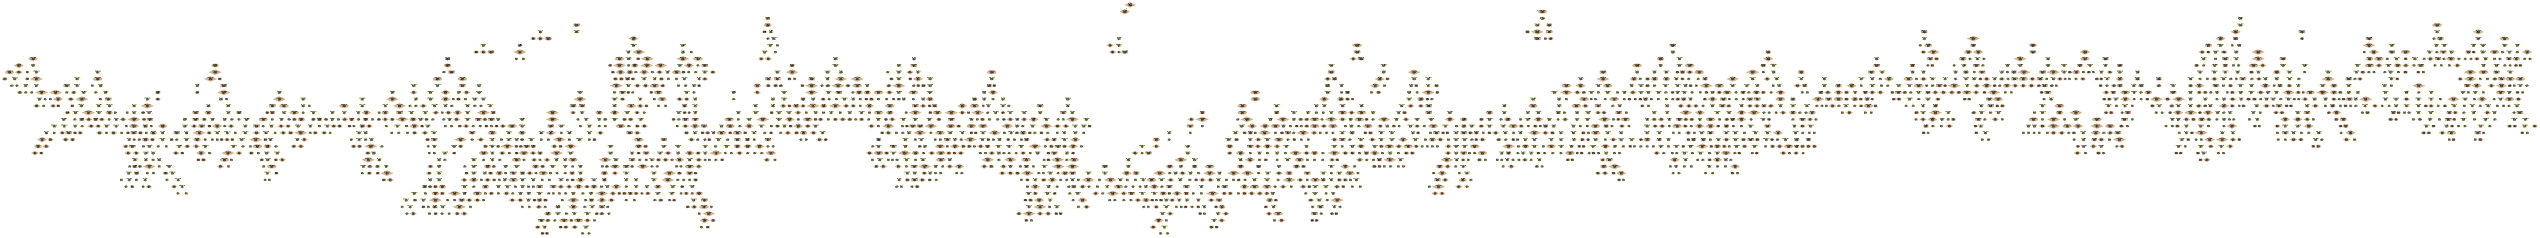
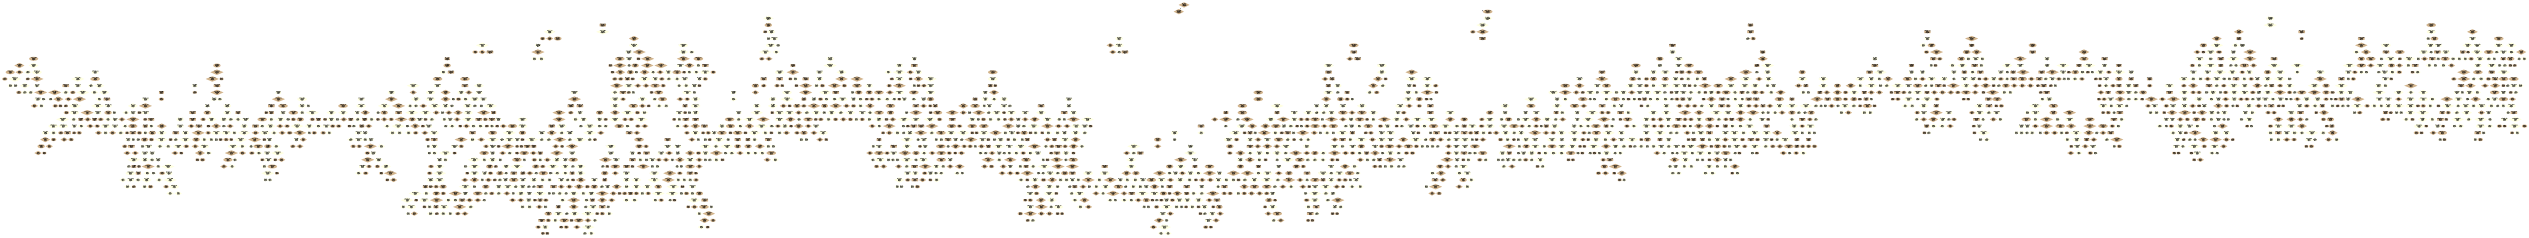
(2261, 92) -> (2253, 92)
(2315, 106) -> (2307, 106)
